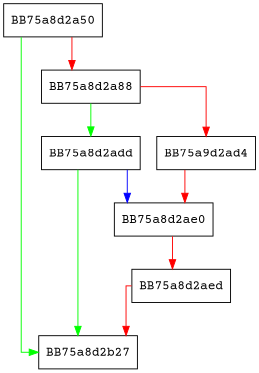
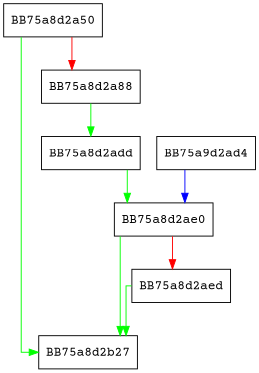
(193, 87) -> none
(127, 182) -> (127, 182)
(185, 182) -> (185, 182)
(78, 248) -> (120, 281)
(126, 303) -> (126, 303)
